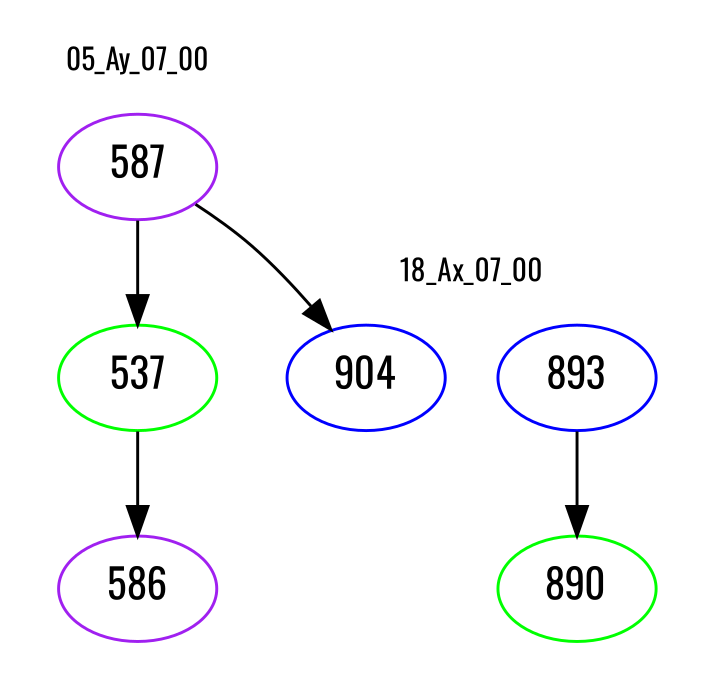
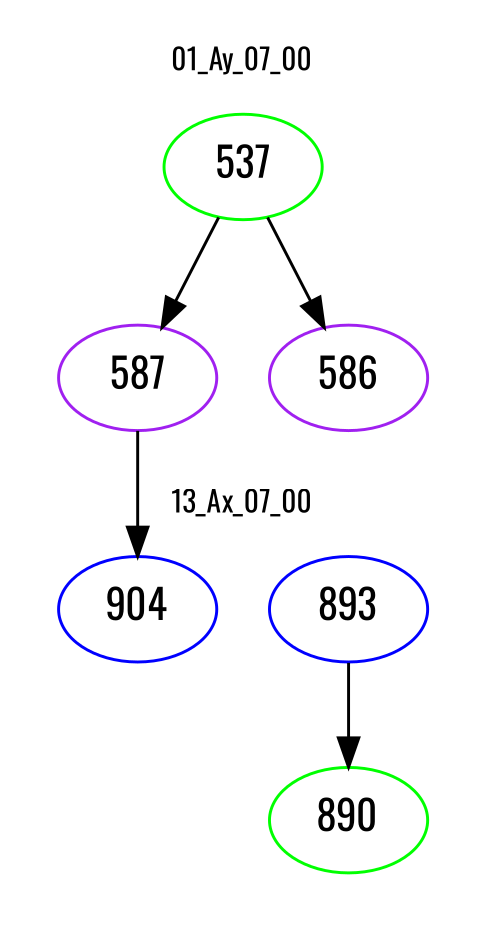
(138, 63) -> (243, 63)
(138, 258) -> (197, 259)
(472, 274) -> (243, 505)
